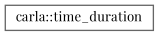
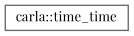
(79, 18) -> (67, 18)
